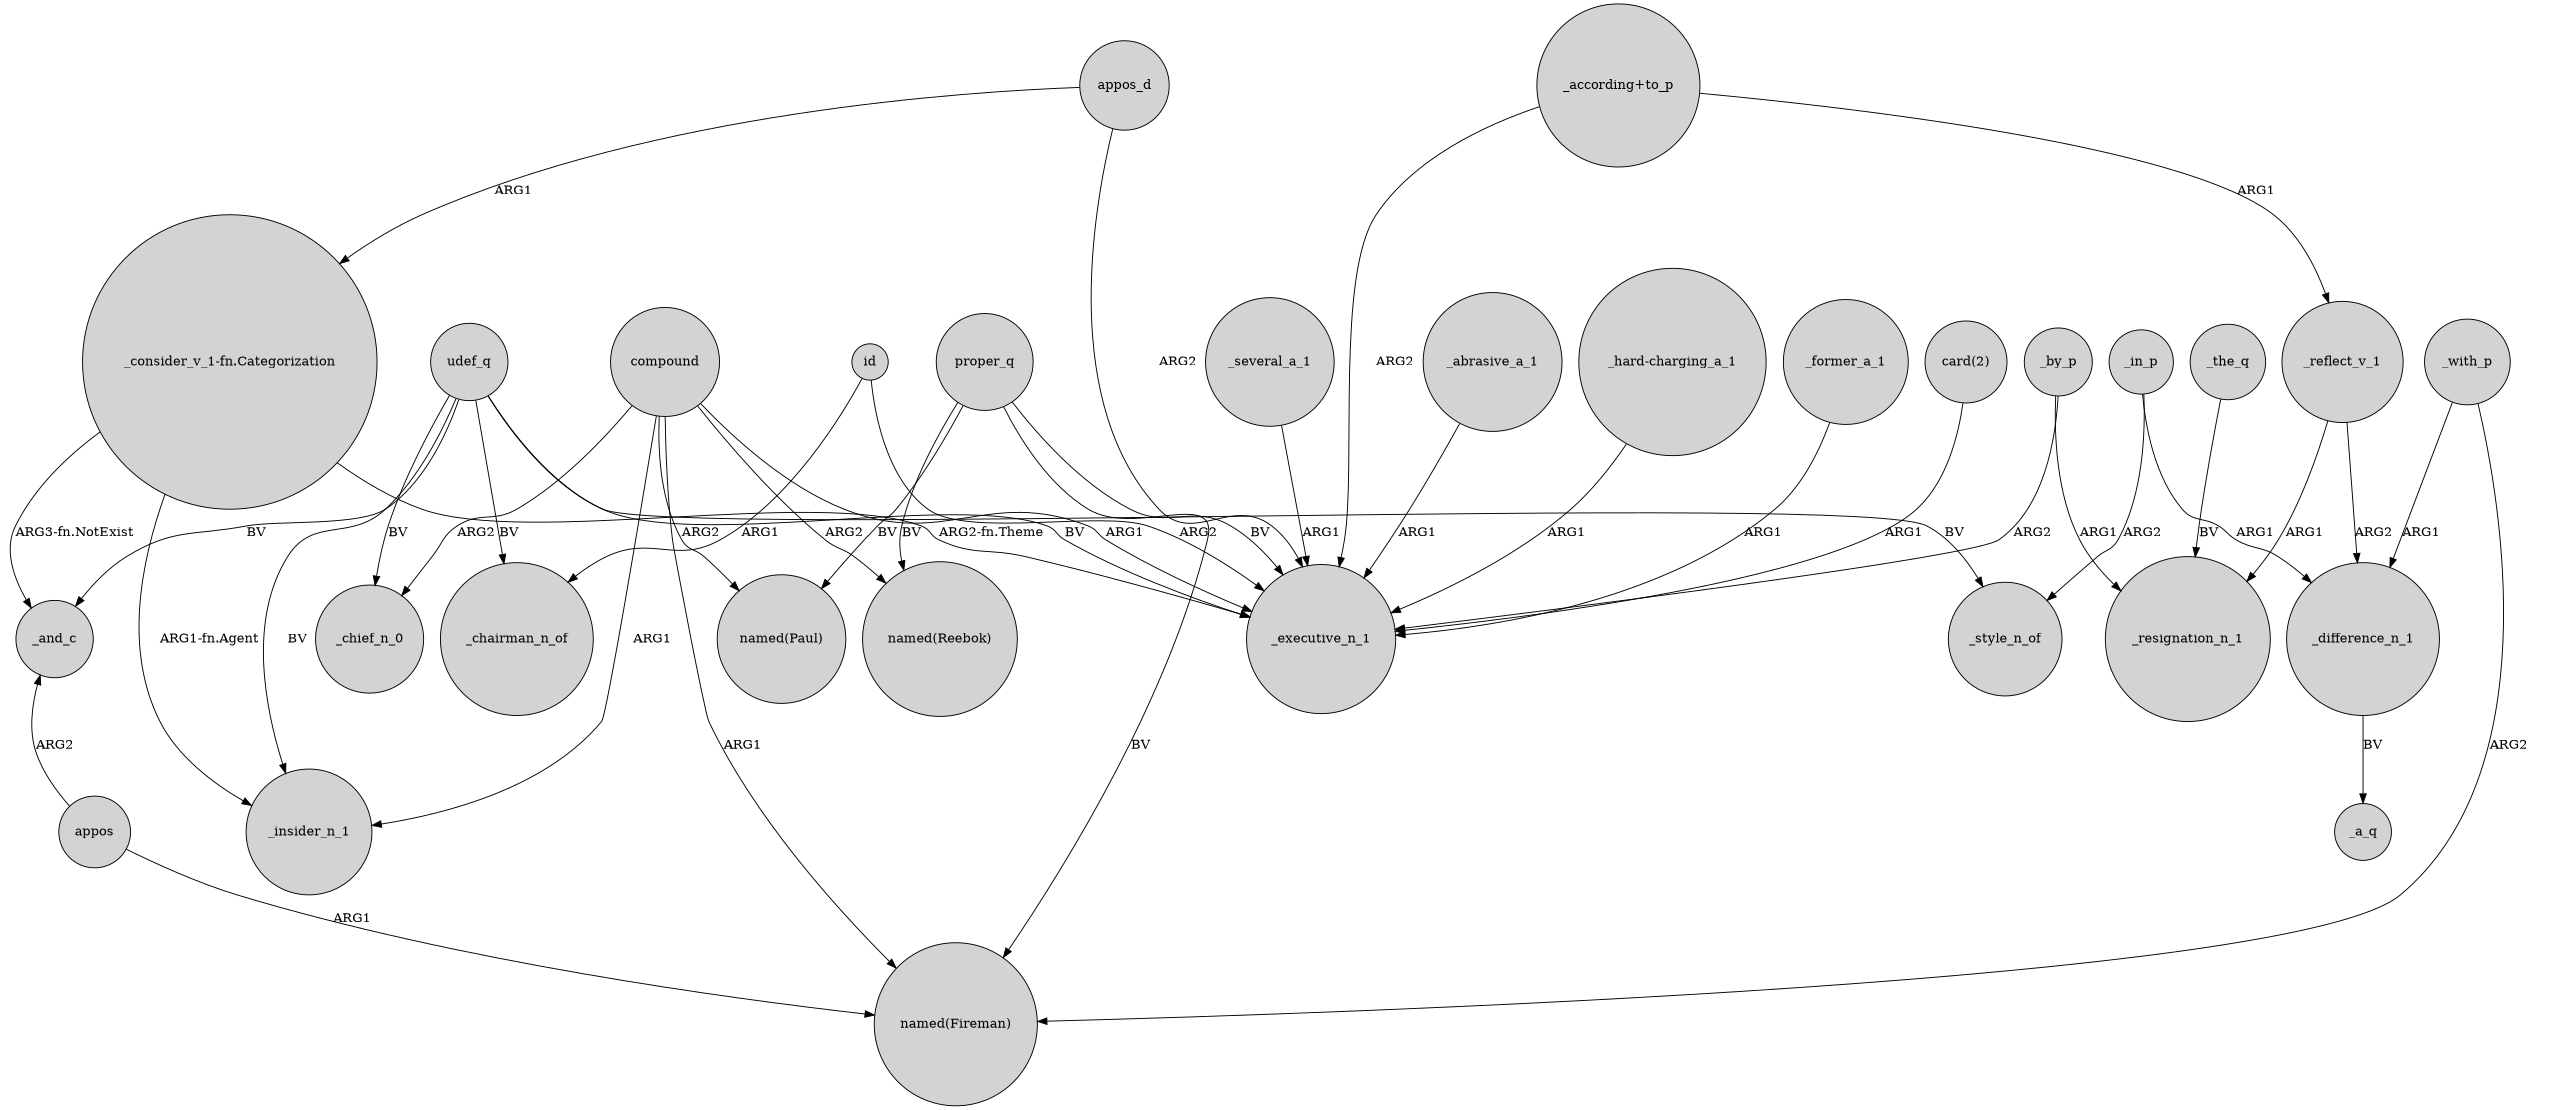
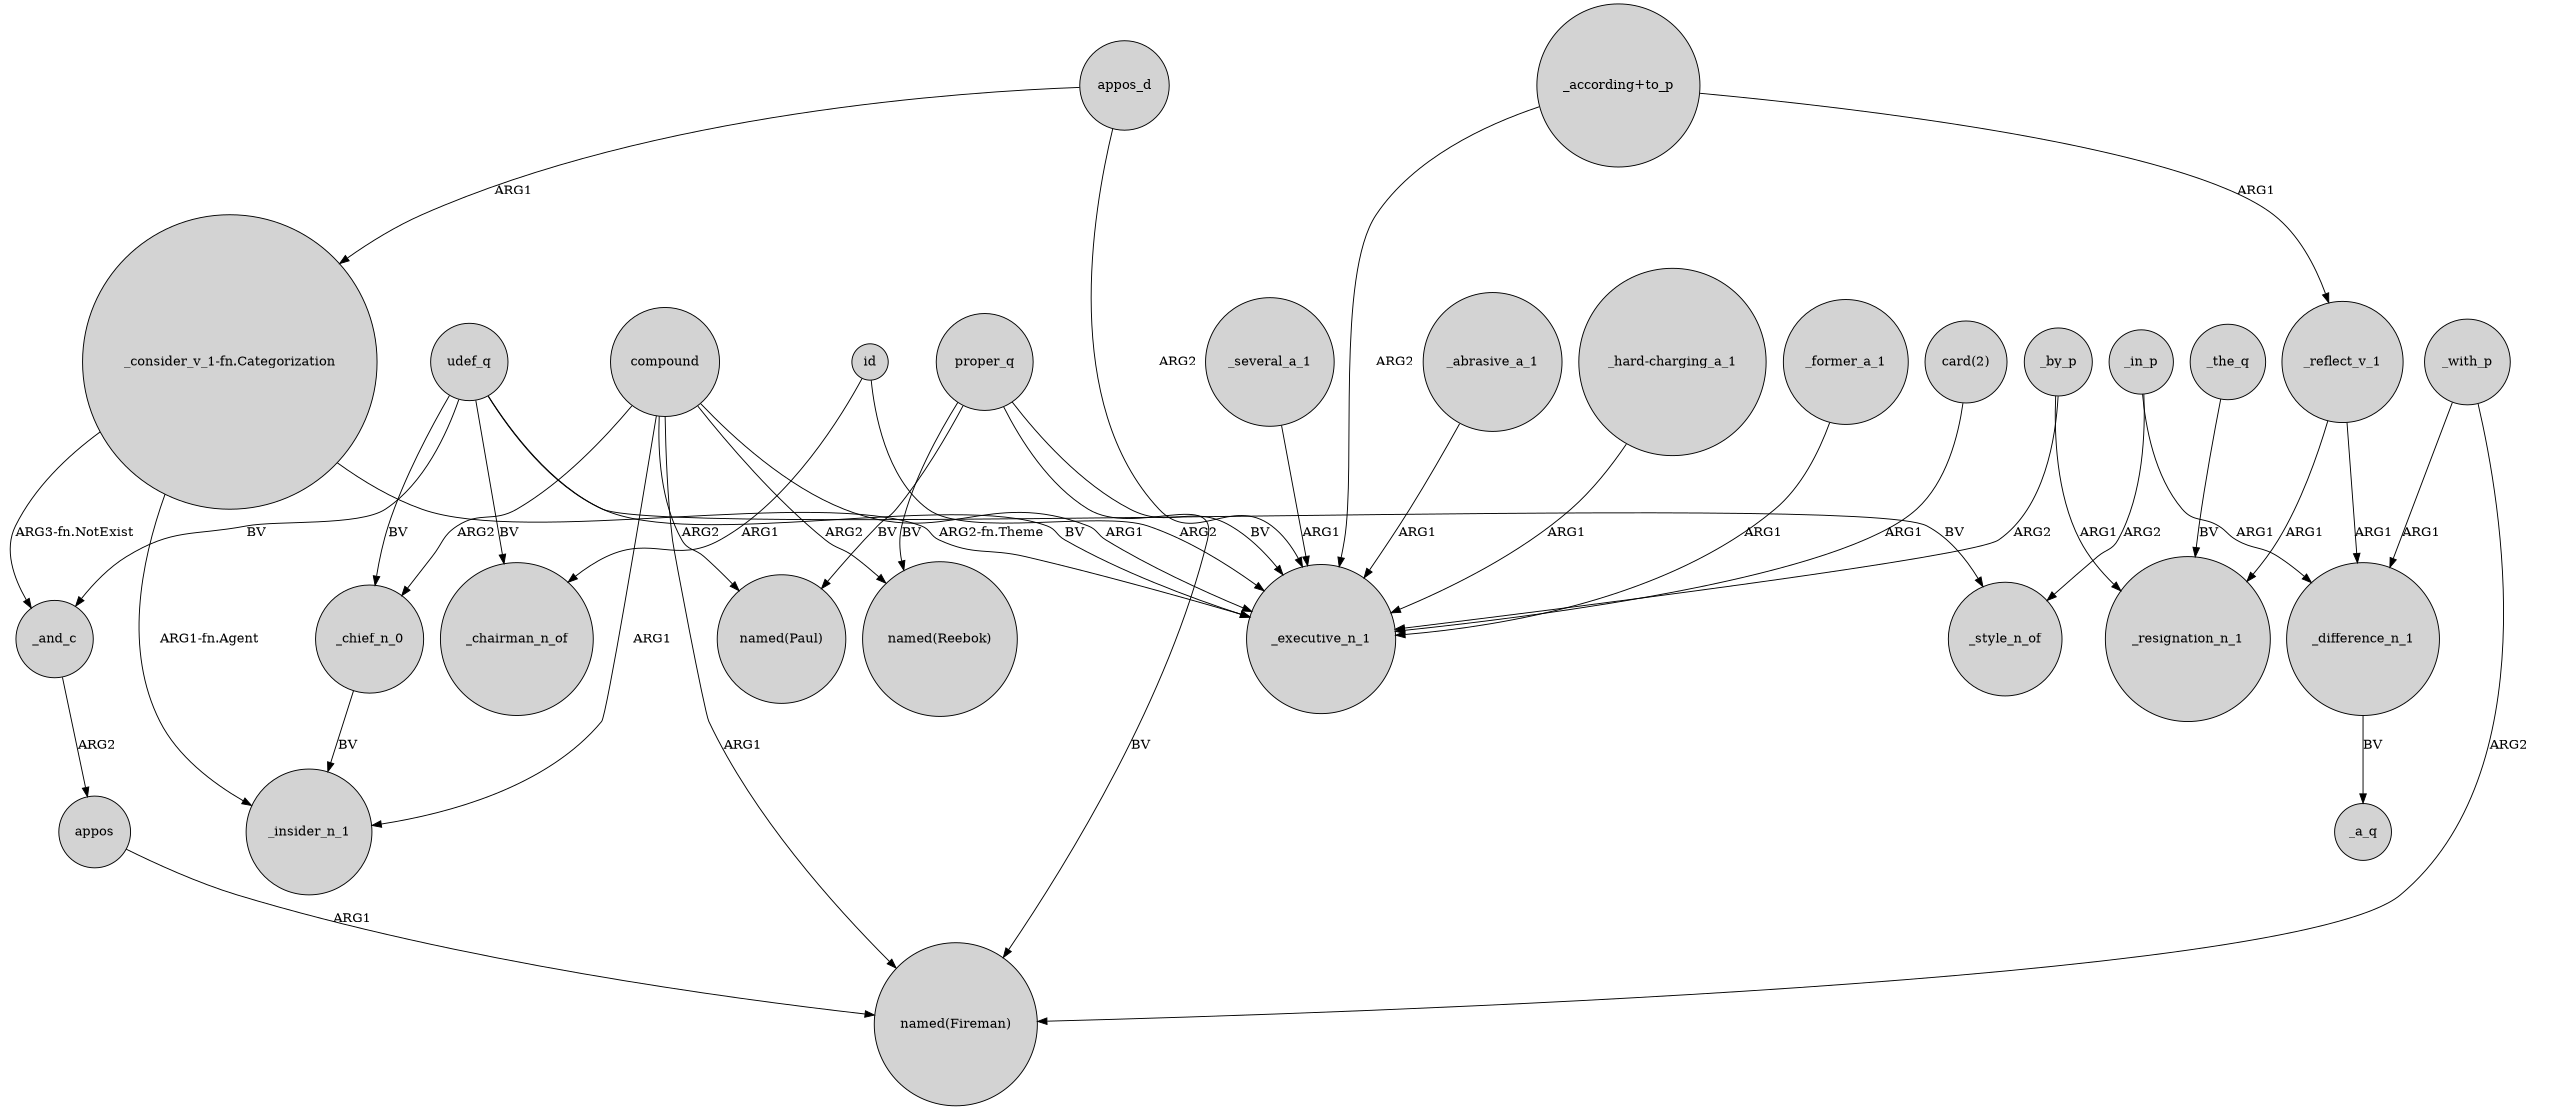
(2374, 533) -> (2374, 533)
(297, 545) -> (342, 727)
(35, 750) -> (74, 732)
